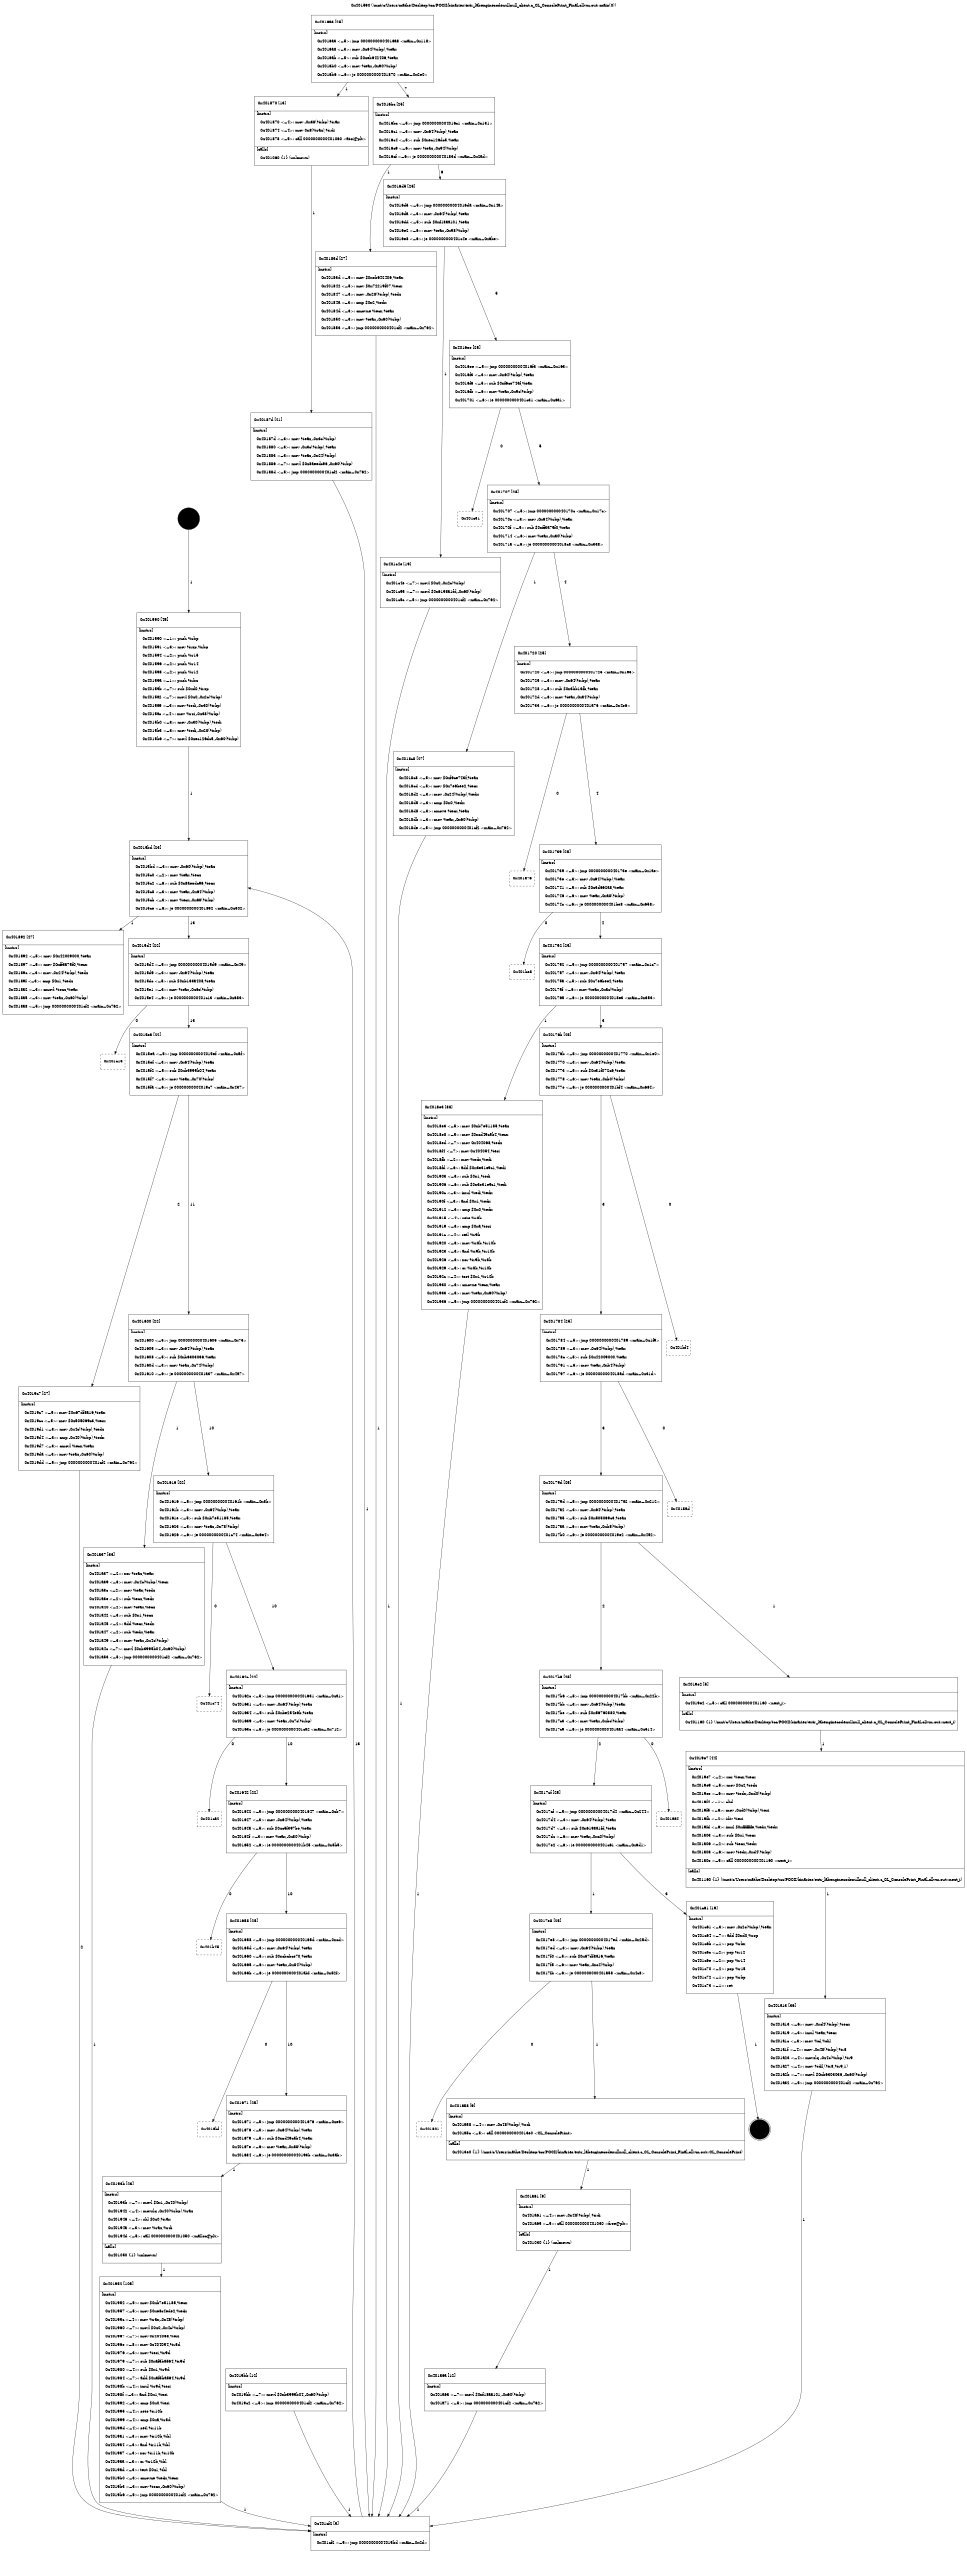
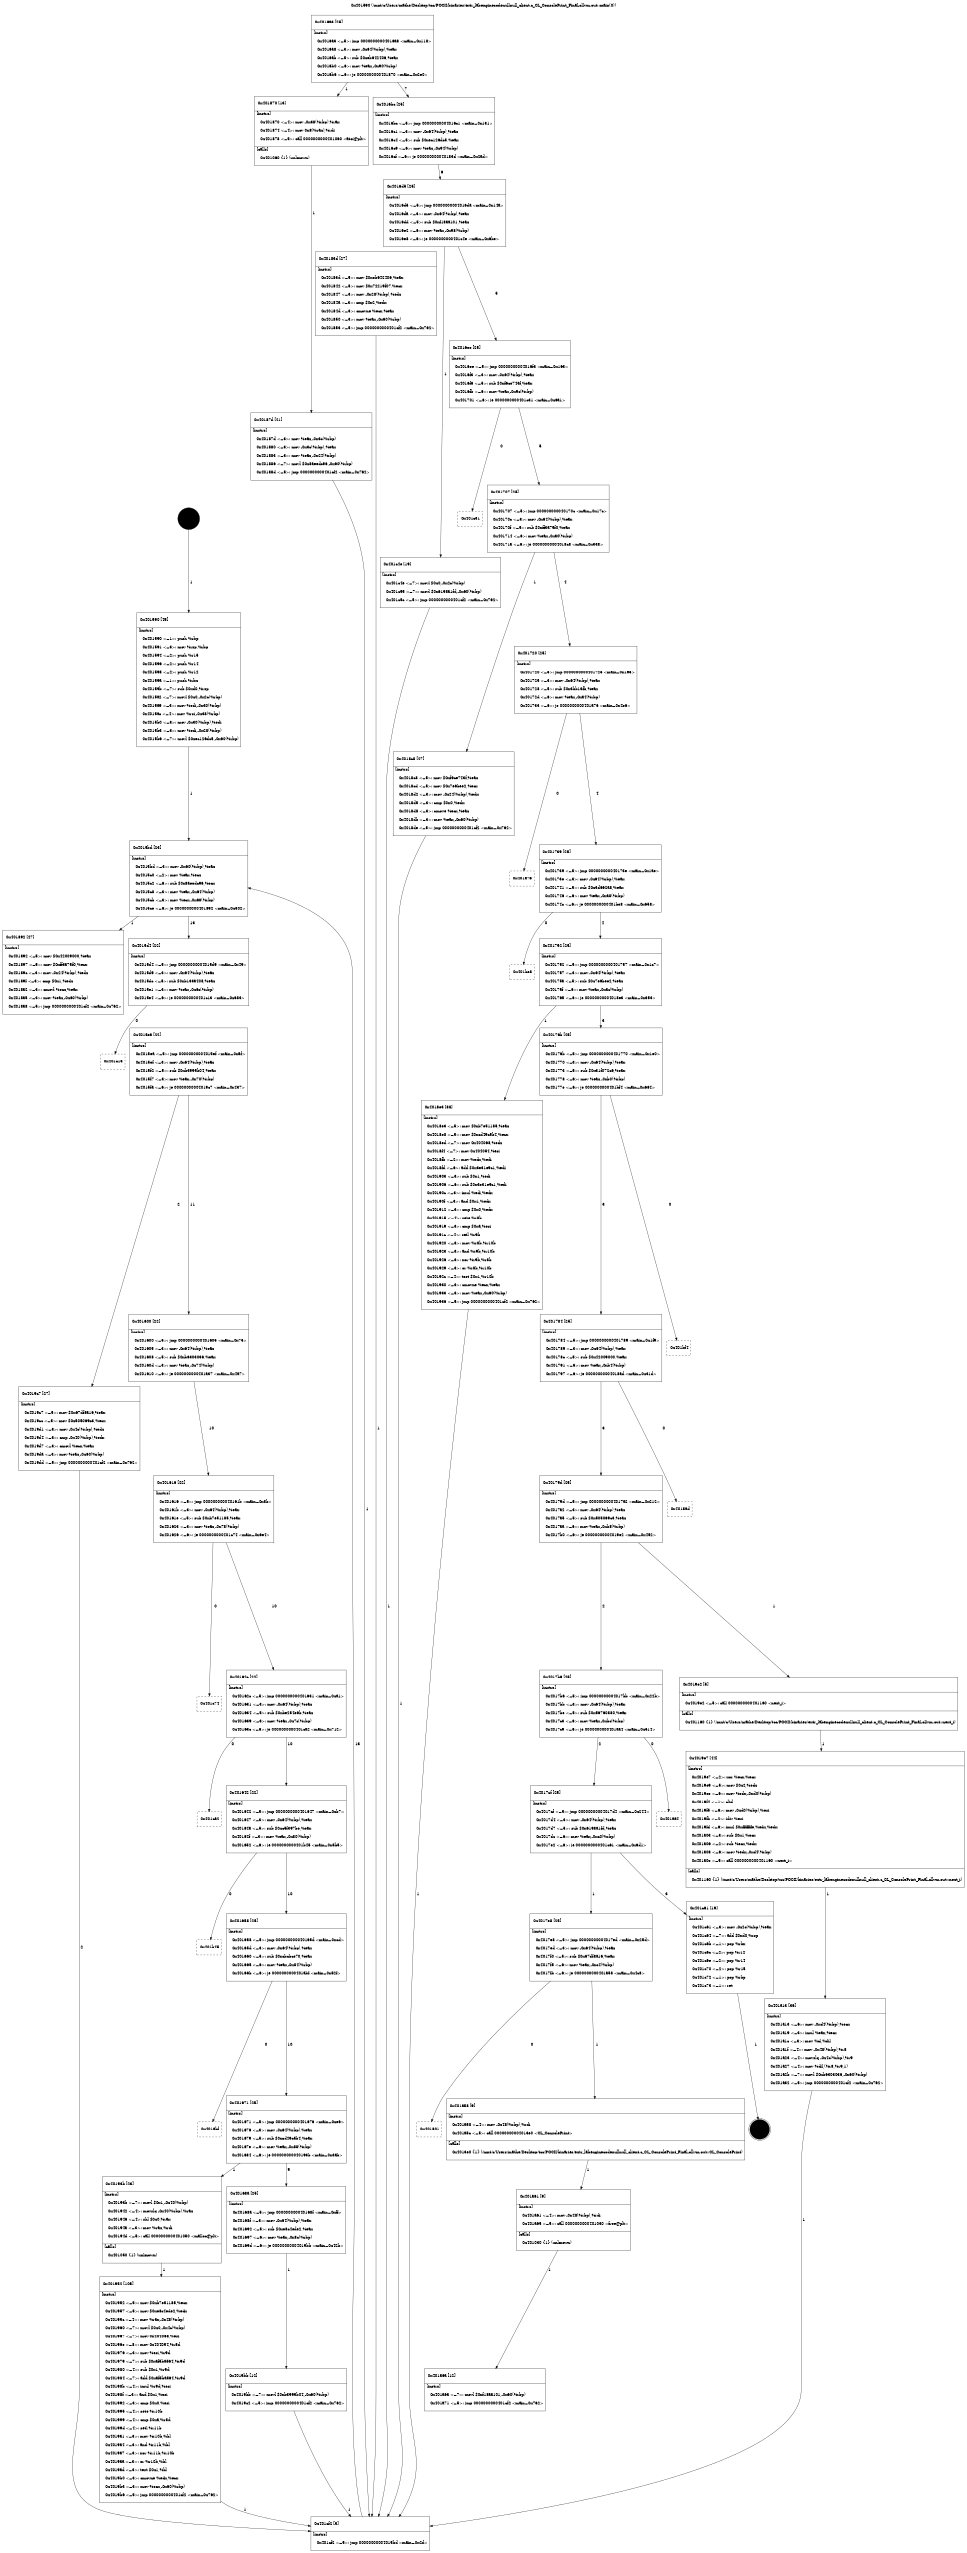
(373, 205) -> none
(189, 1016) -> none
(144, 1606) -> none
none -> (286, 2220)
(448, 2467) -> none
